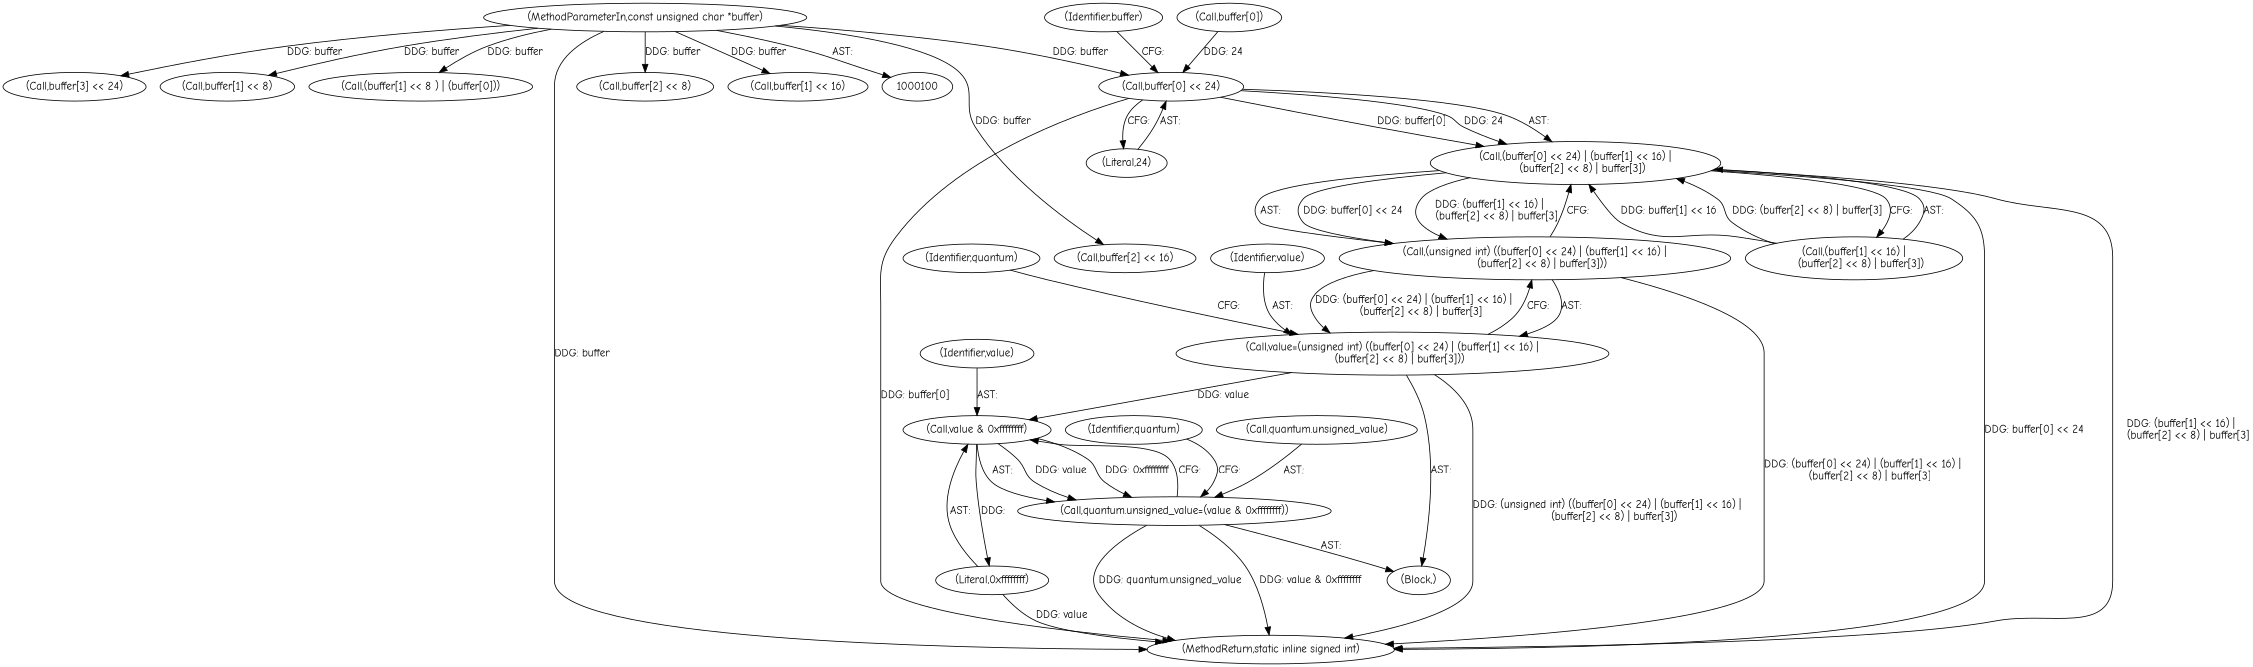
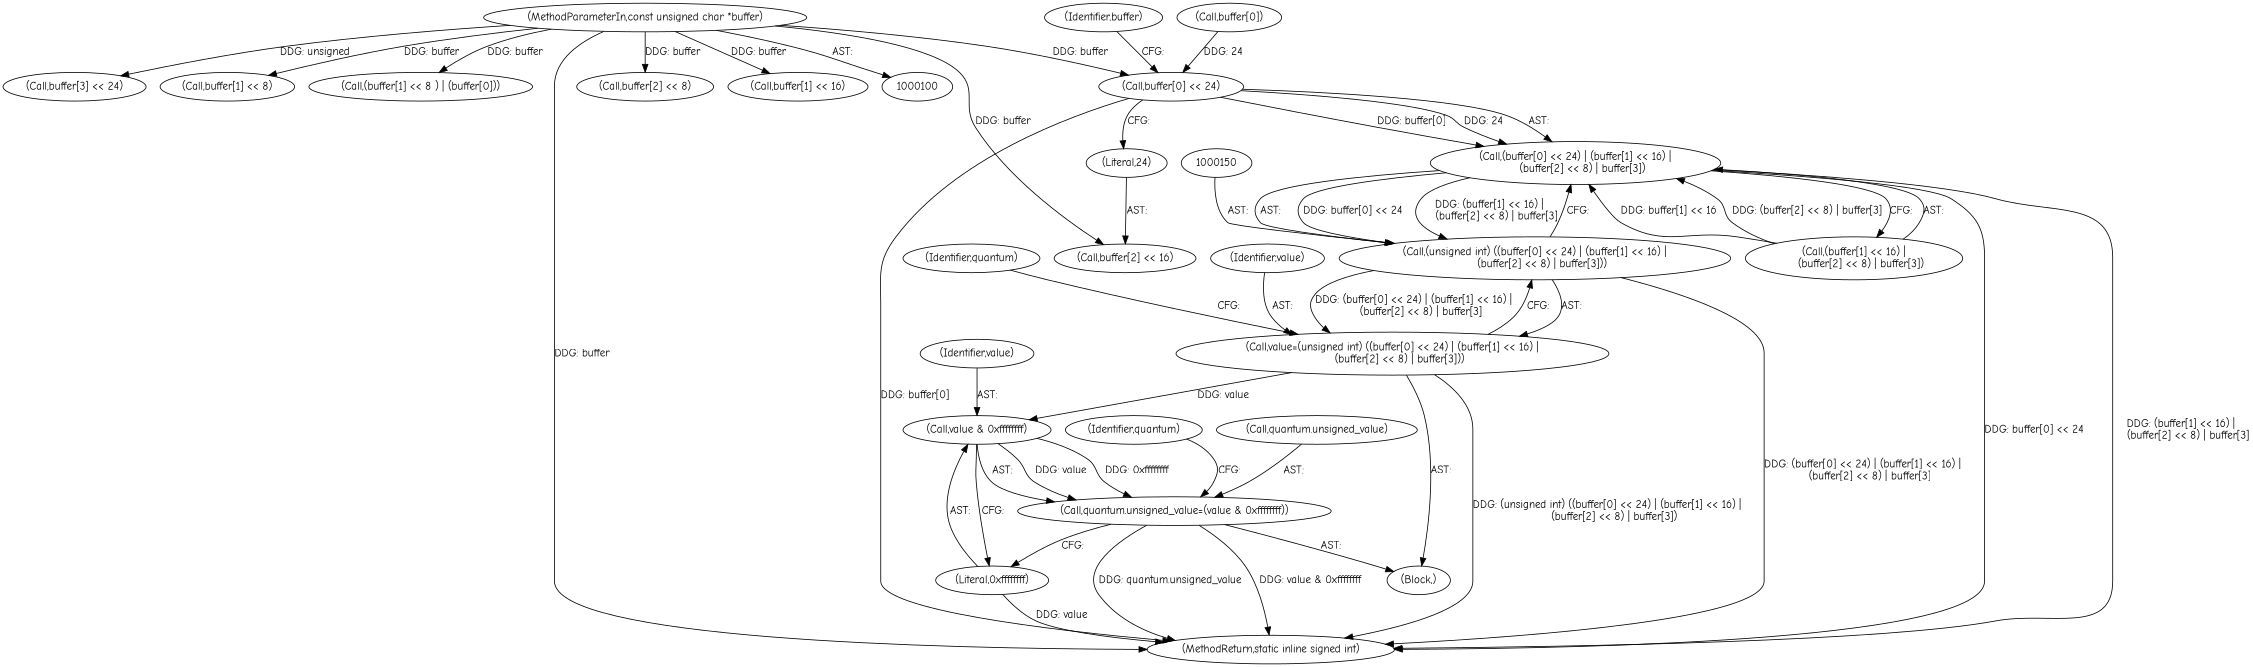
(315, 52) -> (315, 52)
(1152, 130) -> (1126, 207)
none -> (1217, 163)
(1125, 447) -> (1063, 539)
(995, 511) -> (995, 511)
